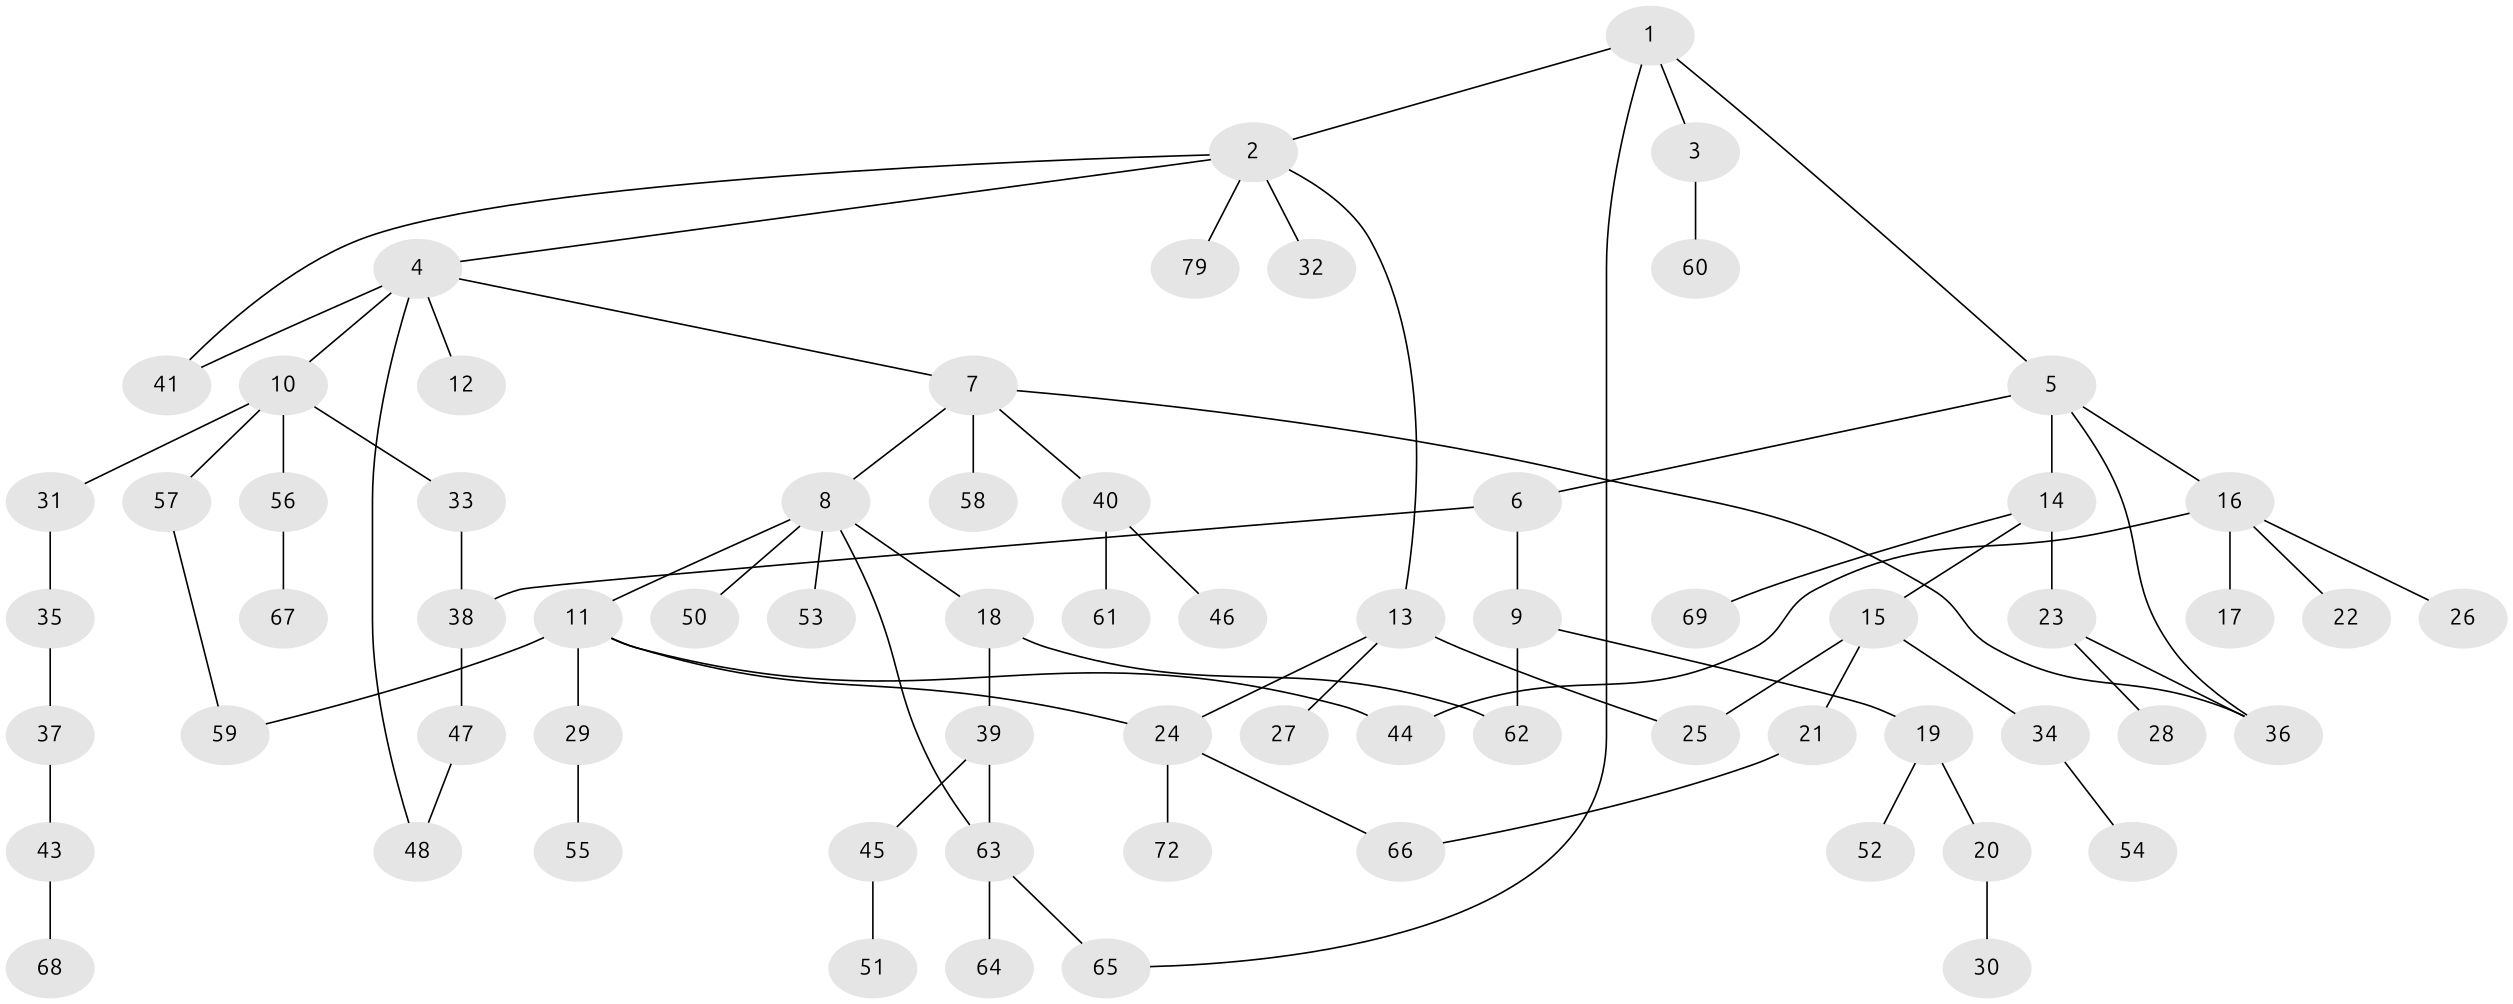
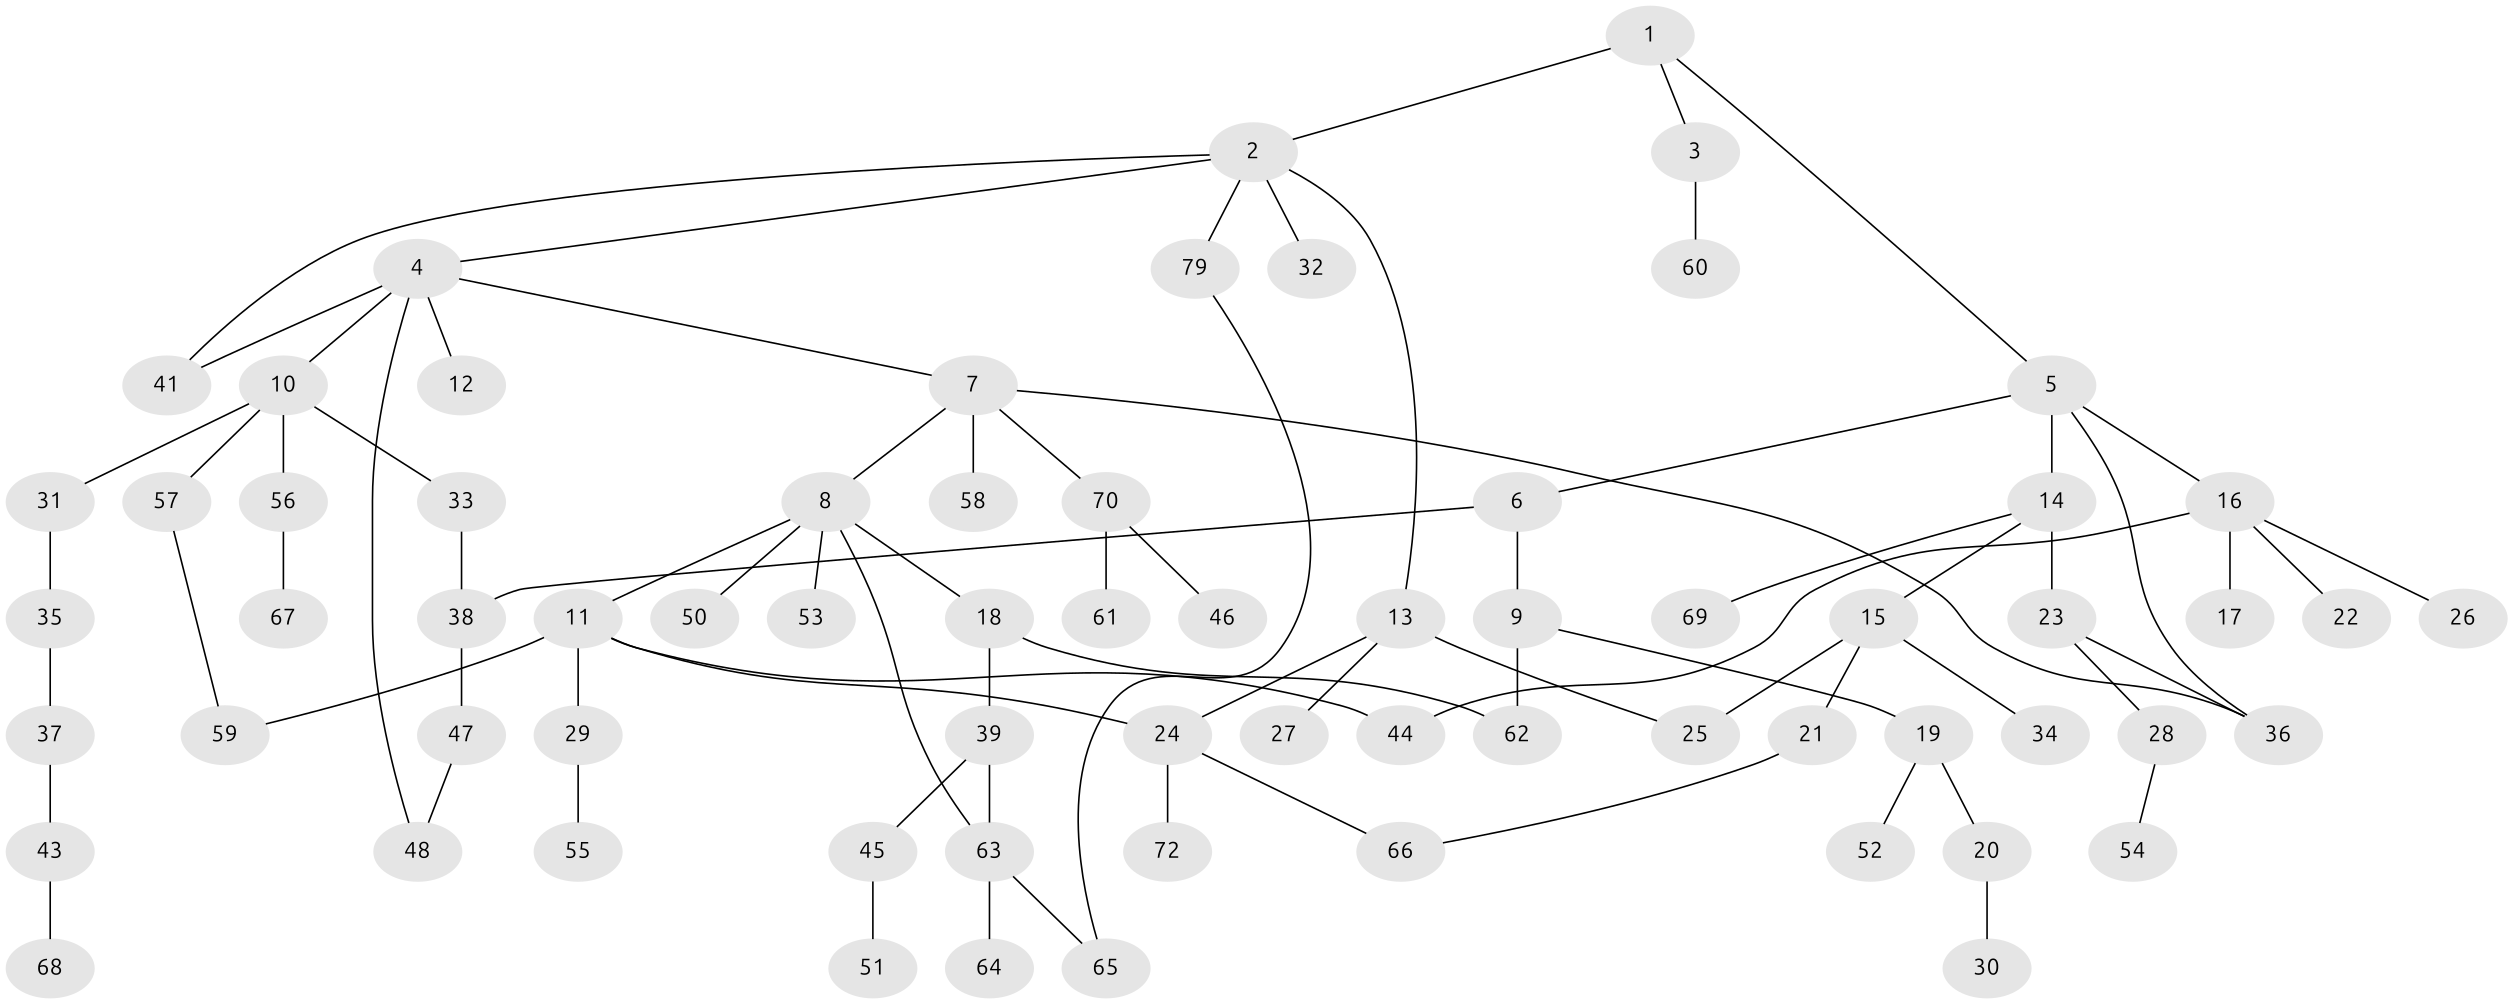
(1106, 502) -> (1106, 502)
(1606, 617) -> (1262, 666)
(2089, 794) -> (2147, 794)
